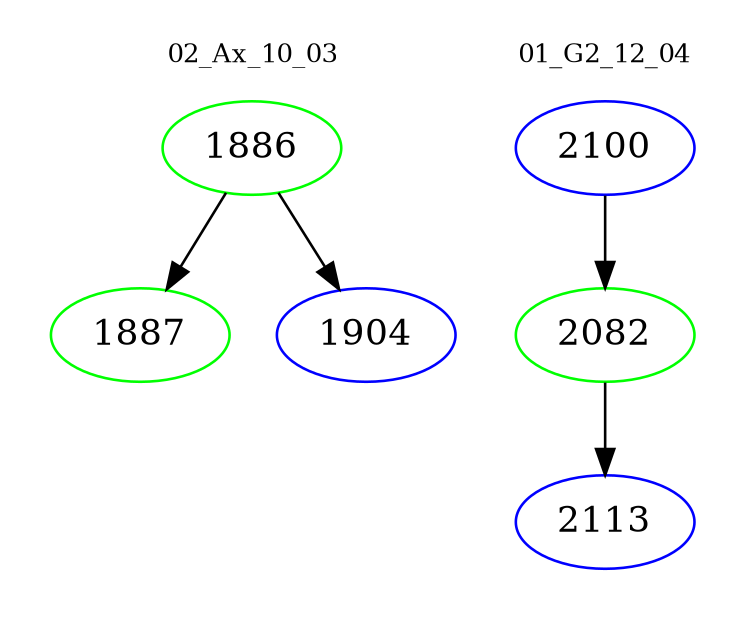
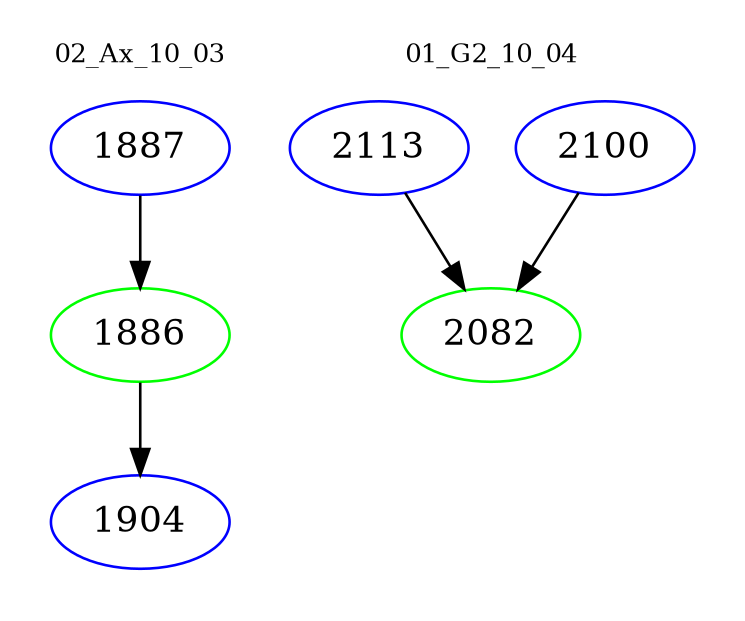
(605, 56) -> (492, 56)
(203, 230) -> (140, 229)
(140, 335) -> (140, 148)
(605, 416) -> (428, 230)
